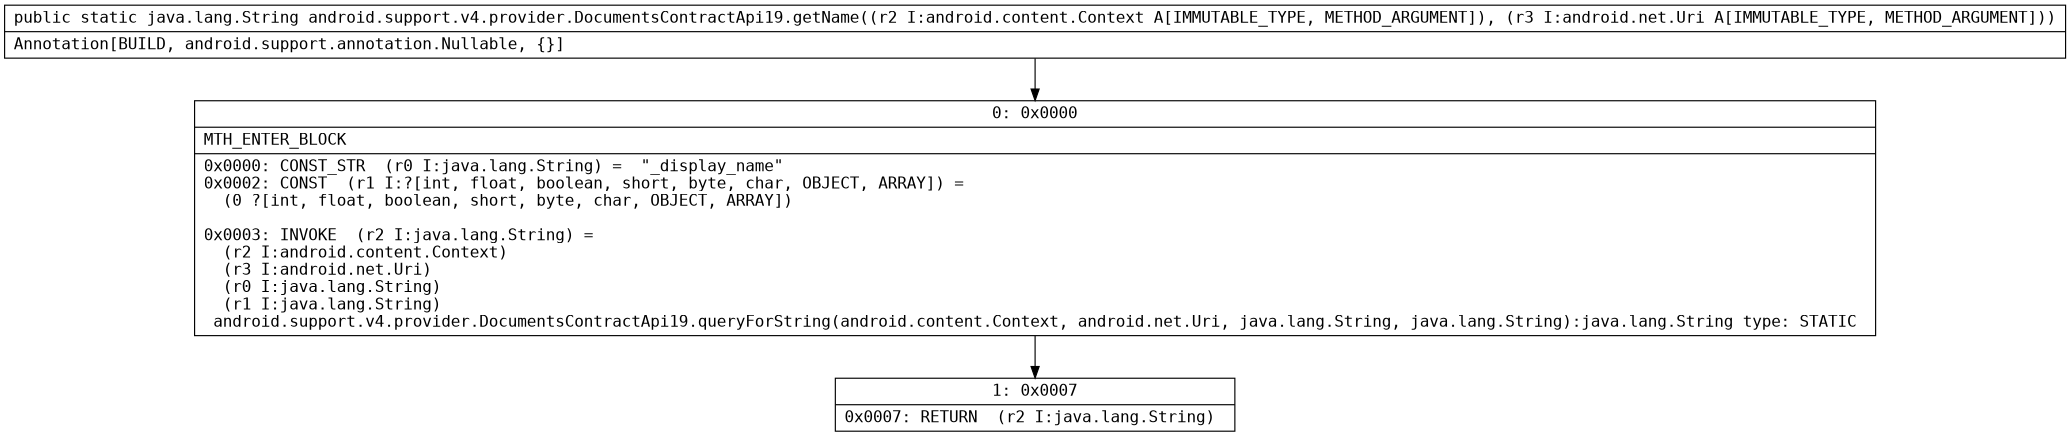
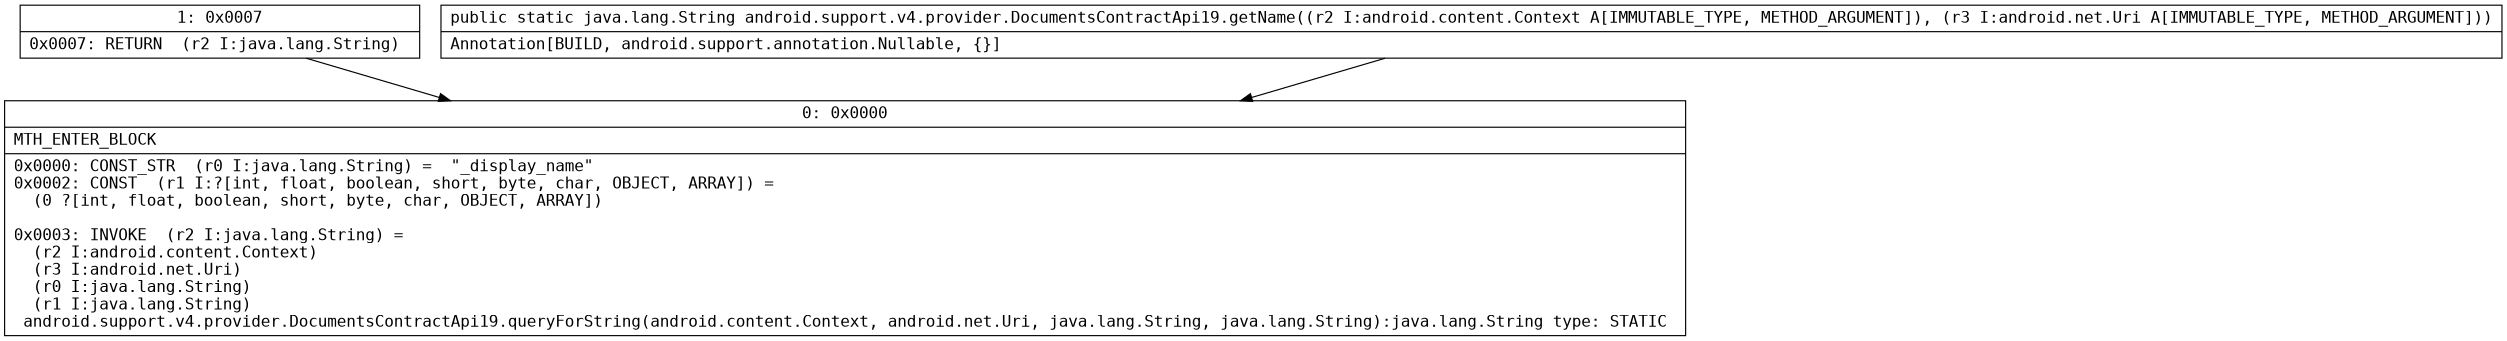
(1035, 351) -> (373, 78)
